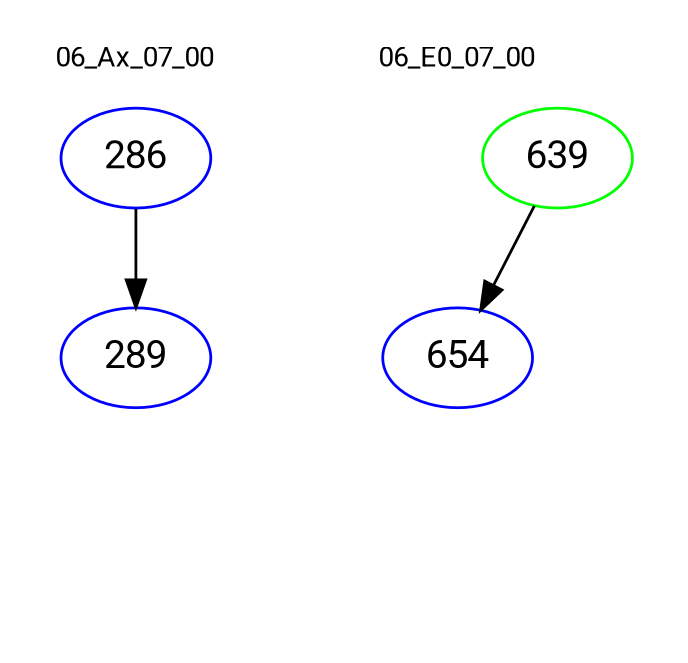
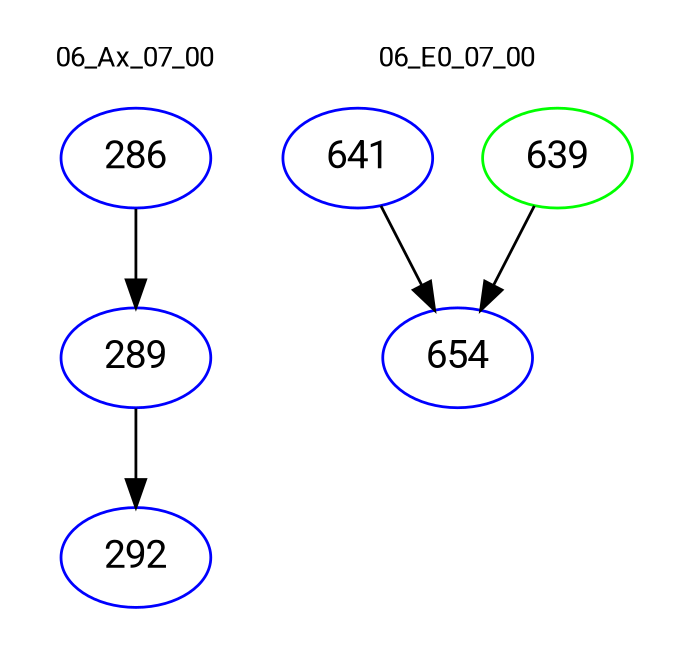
none -> (358, 158)
none -> (136, 557)
